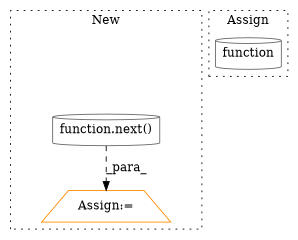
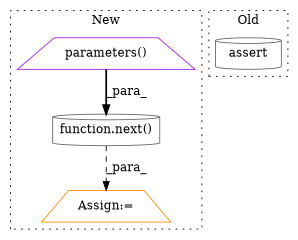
(248, 21) -> (248, 21)
none -> (106, 54)
(248, 54) -> (248, 54)
